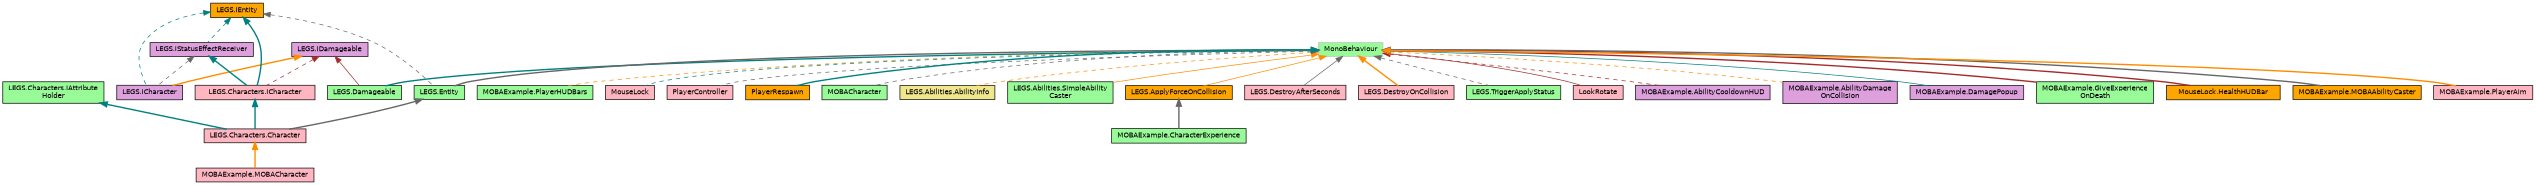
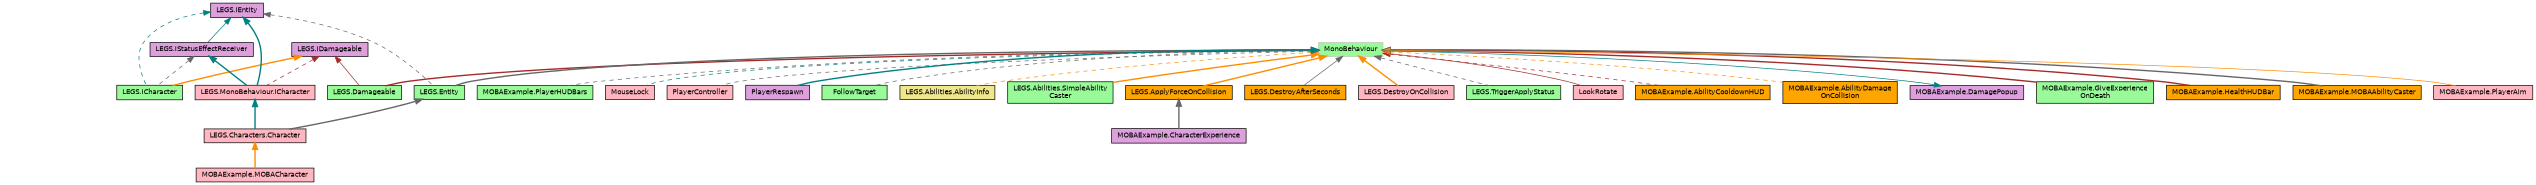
(237, 10) -> (237, 10)
(217, 33) -> (217, 33)
(848, 58) -> (848, 58)
(939, 59) -> (939, 59)
(1660, 62) -> (1659, 62)
(2110, 64) -> (2110, 64)
(1212, 68) -> (1212, 68)
(1261, 72) -> (1261, 72)
(53, 93) -> none
(150, 93) -> (150, 93)
(255, 93) -> (255, 93)
(778, 93) -> (778, 93)
(855, 93) -> (855, 93)
(1295, 93) -> (1295, 93)
(1703, 93) -> (1703, 93)
(1840, 93) -> (1840, 93)
(2223, 93) -> (2223, 93)
(1179, 136) -> (1179, 136)
